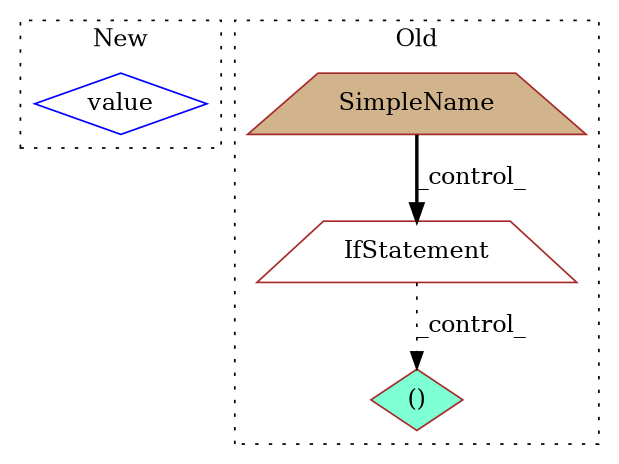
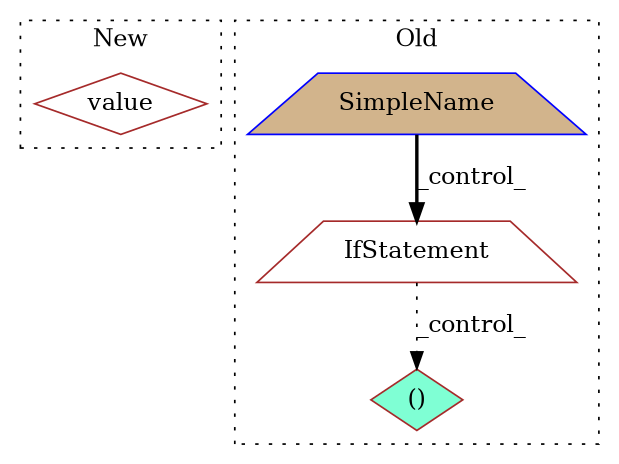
(121, 104) -> (121, 104)
(417, 104) -> (417, 104)
